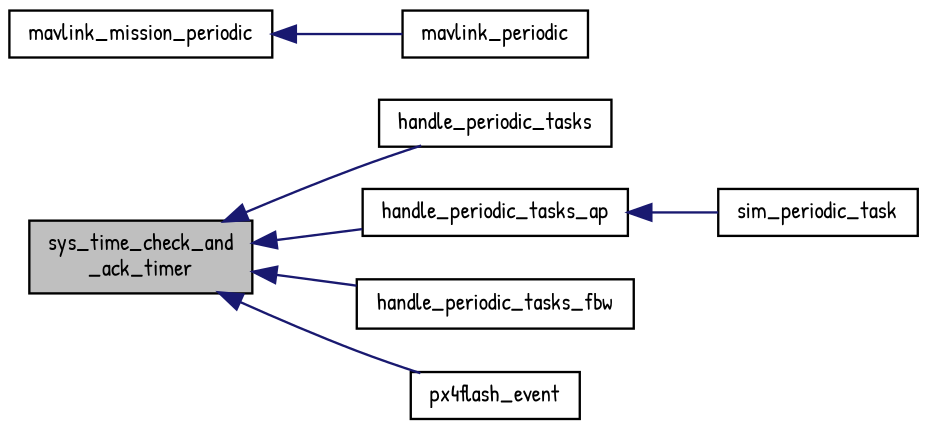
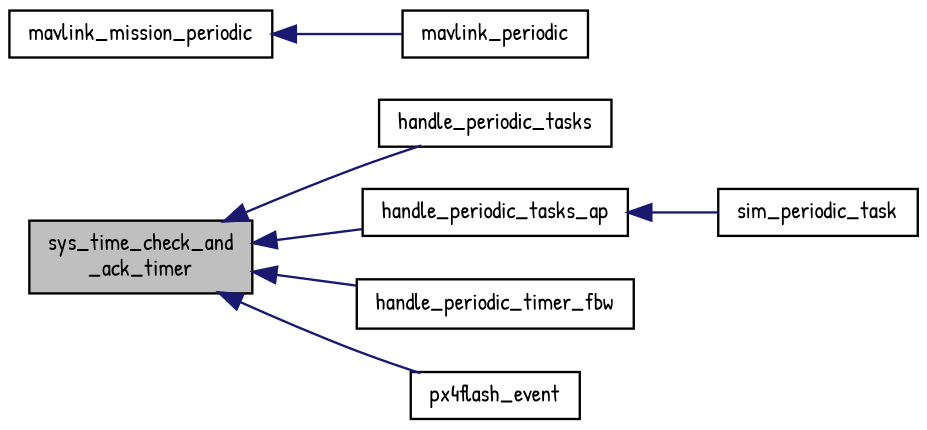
(495, 304) -> (495, 304)
